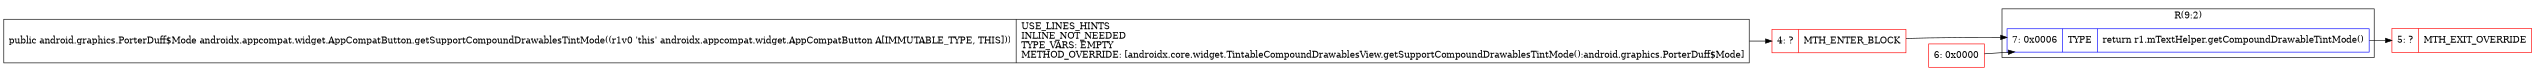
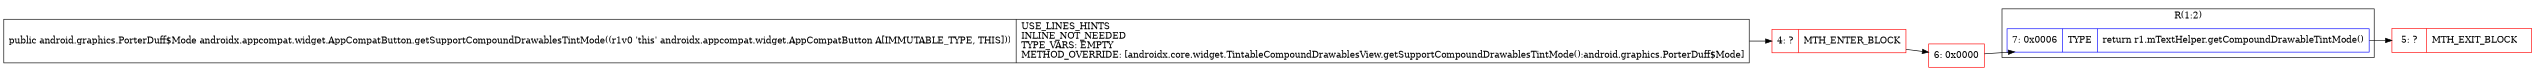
(2188, 16) -> (2188, 16)
(1953, 38) -> (1914, 50)
(2475, 40) -> (2475, 40)
